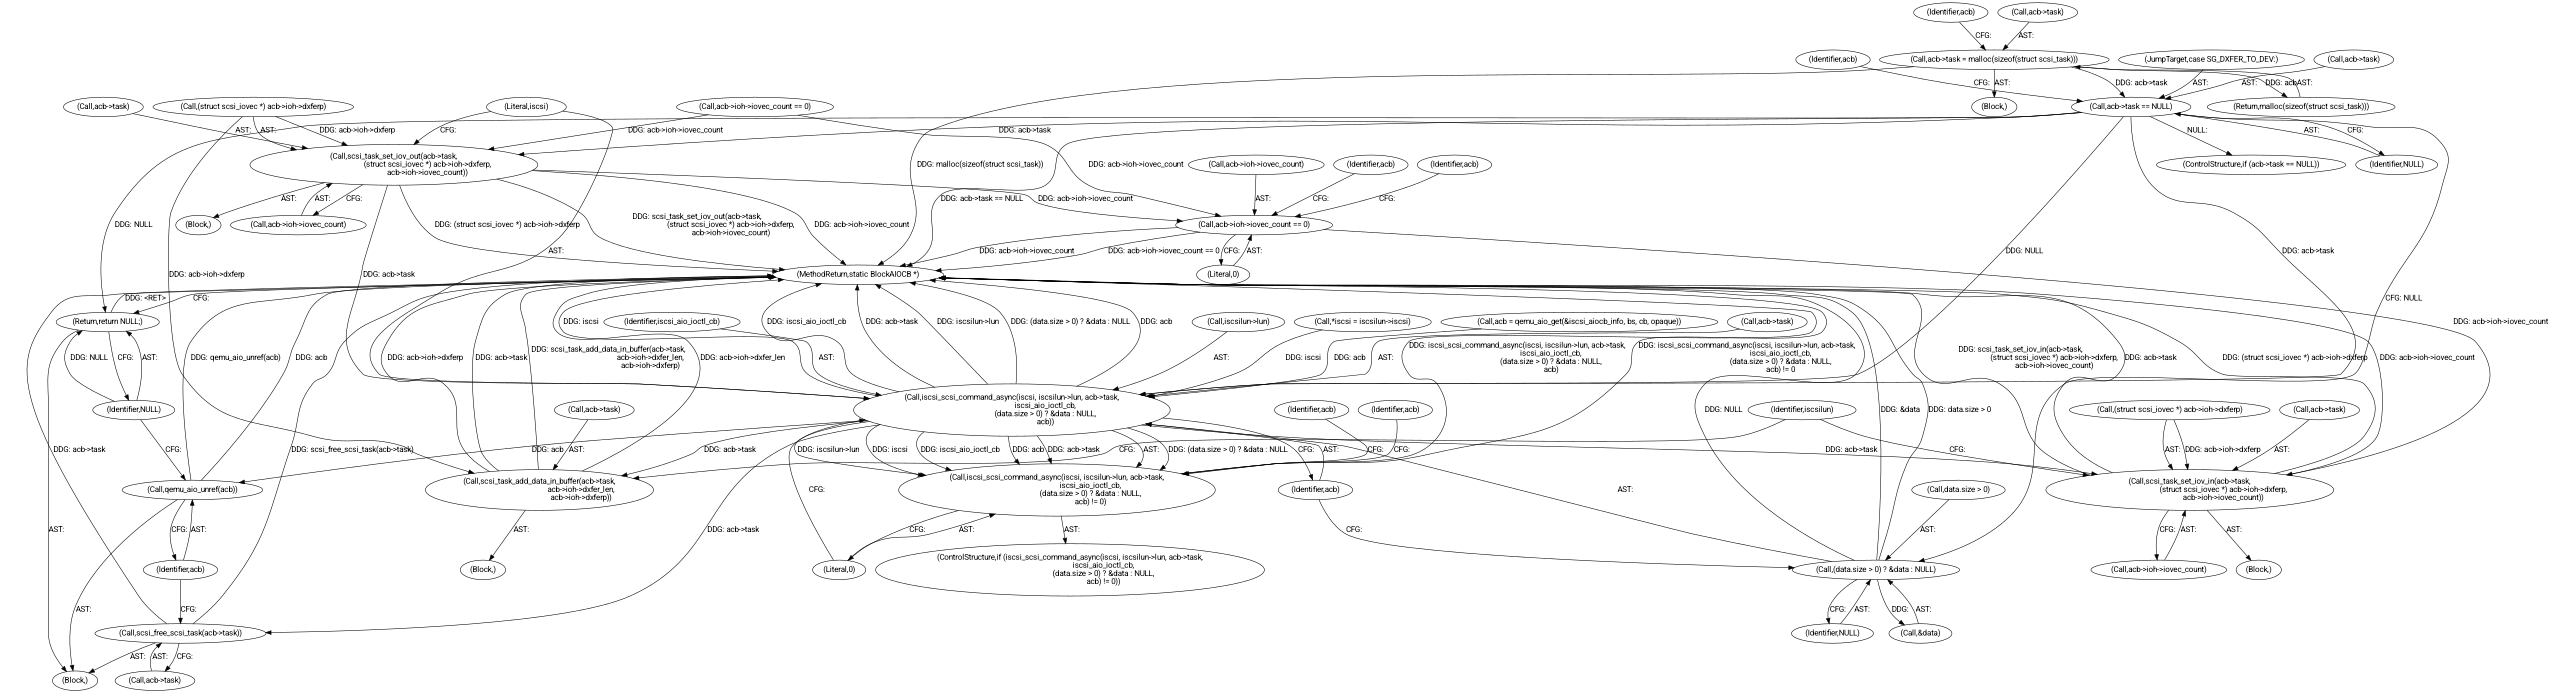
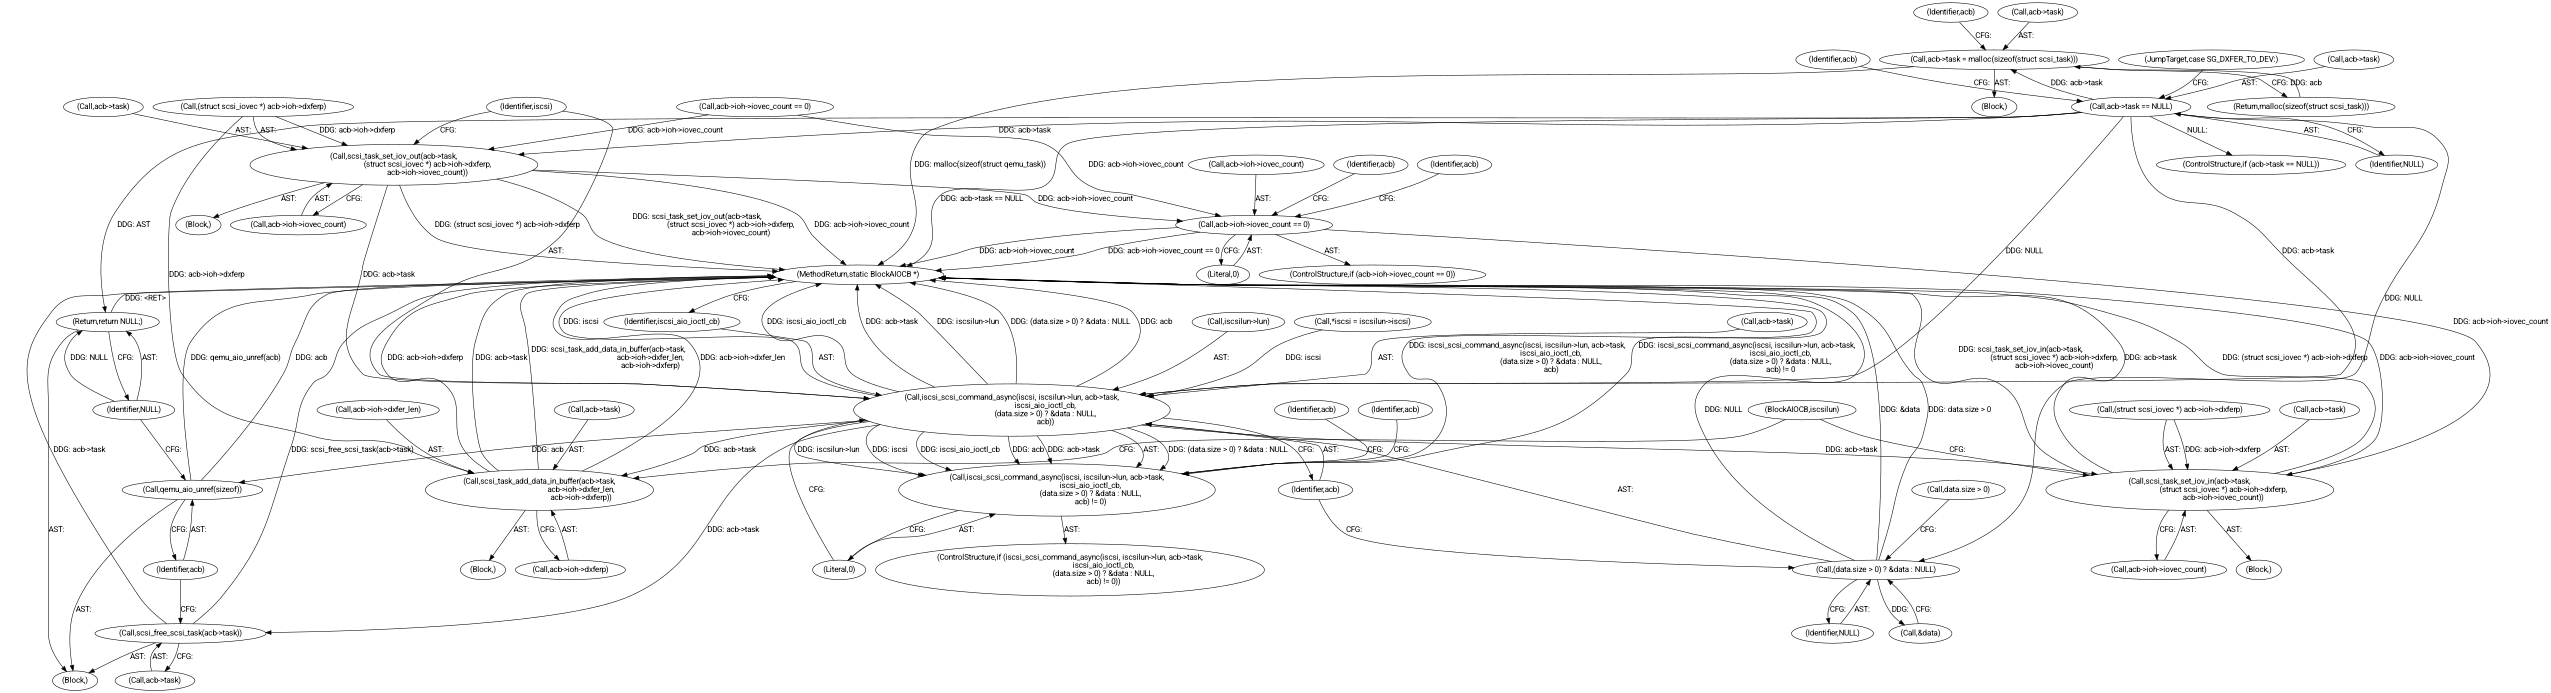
(2098, 76) -> (2054, 88)
(2202, 83) -> (2202, 83)
(2281, 83) -> (2281, 83)
(2306, 83) -> (2306, 83)
(526, 107) -> (526, 107)
(980, 165) -> (980, 165)
(134, 225) -> (134, 225)
none -> (1373, 275)
(455, 285) -> (744, 292)
(2404, 298) -> (2404, 298)
(1579, 322) -> none
none -> (378, 410)
(1802, 410) -> (1802, 410)
(192, 490) -> (192, 490)
(1929, 530) -> (1929, 530)
none -> (570, 570)
(1925, 610) -> (1925, 610)
